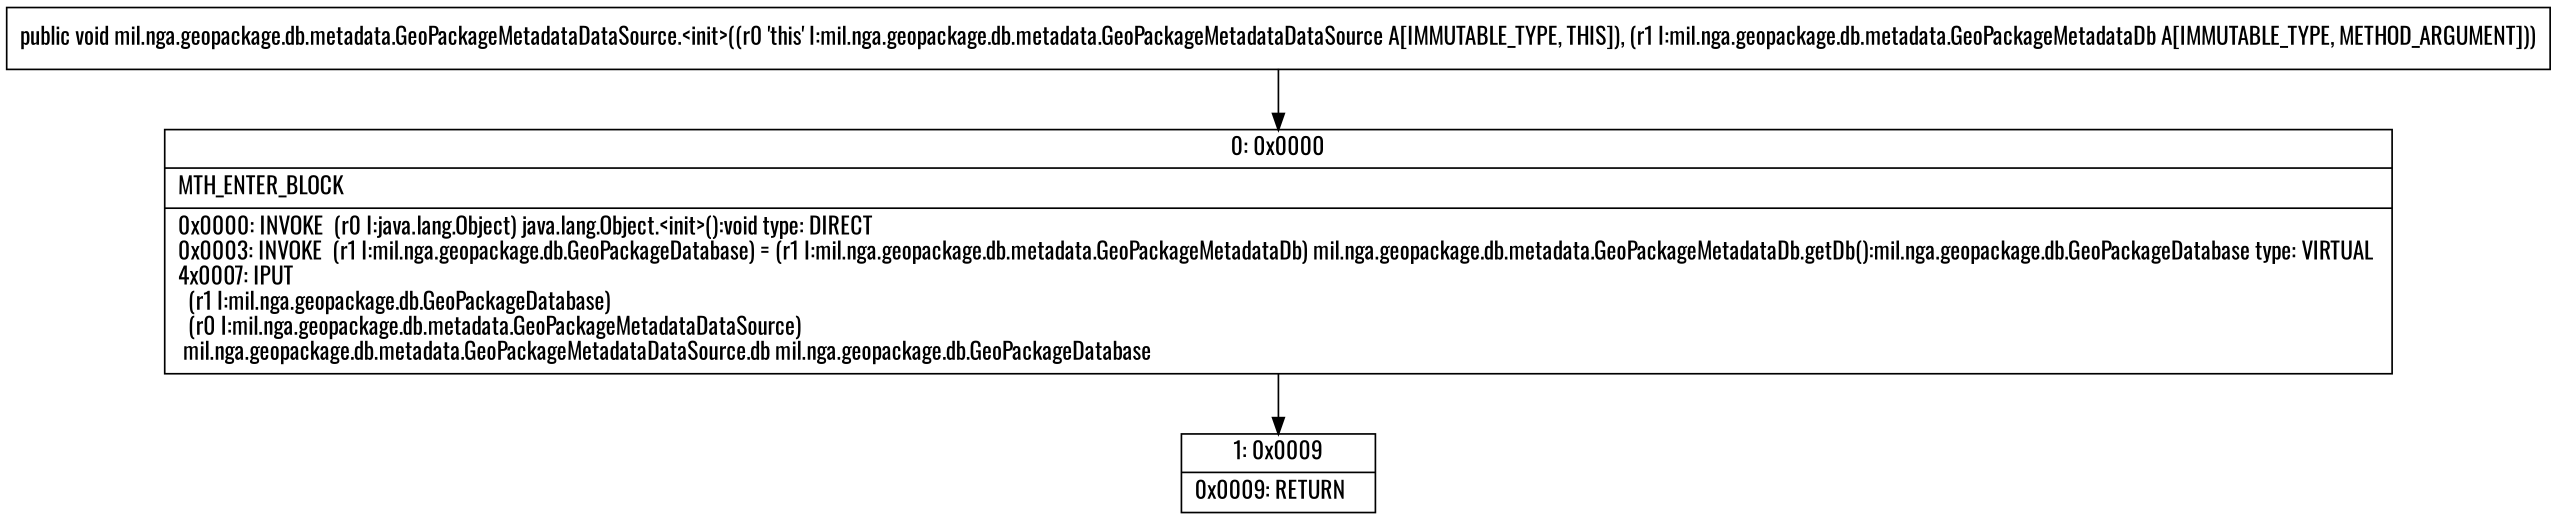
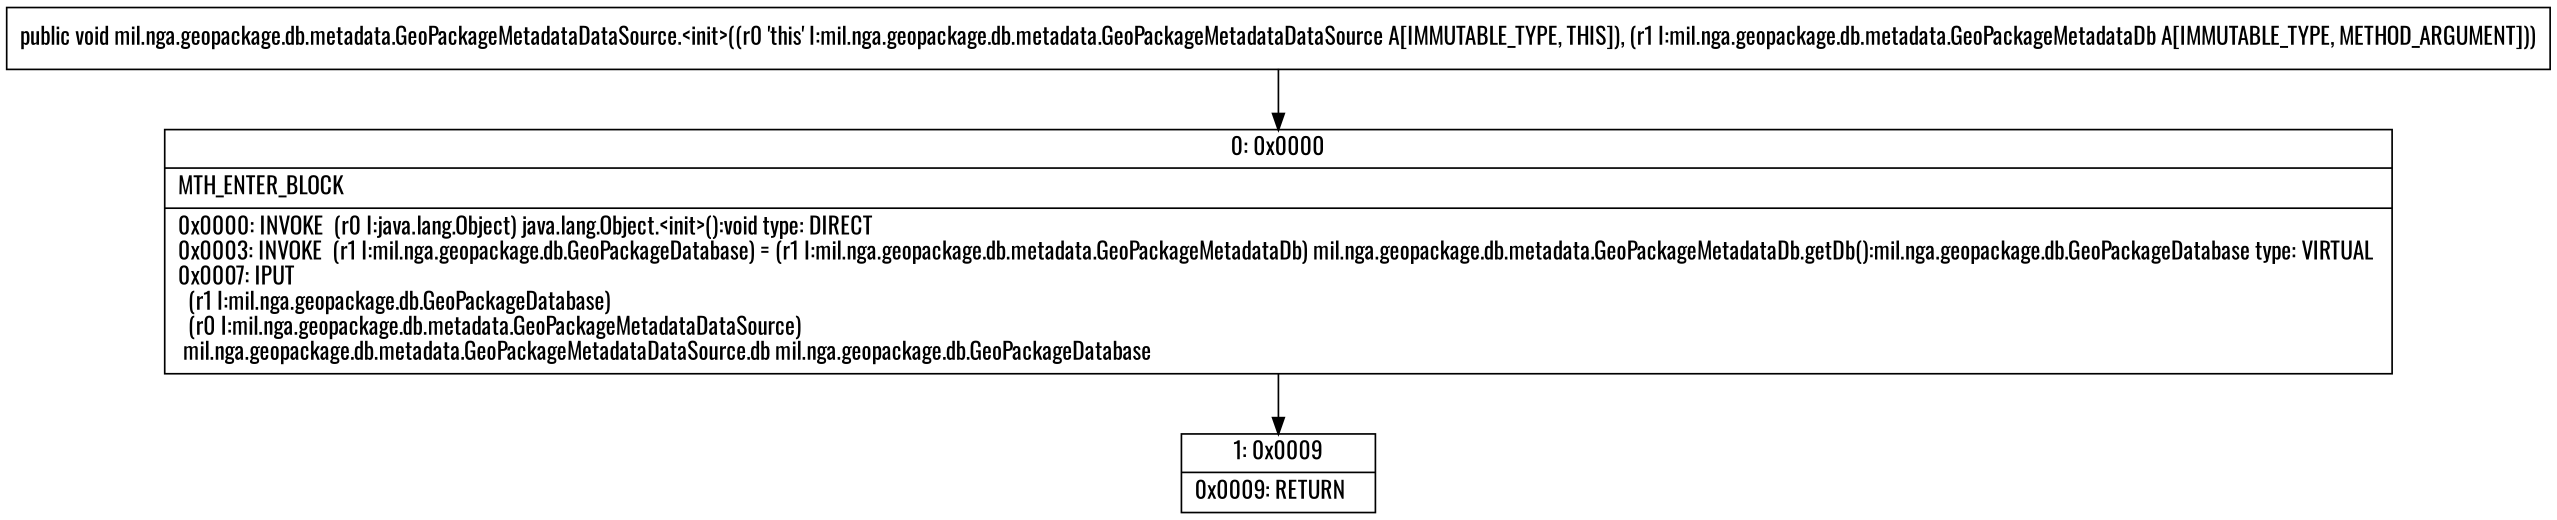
(242, 278) -> (242, 278)
